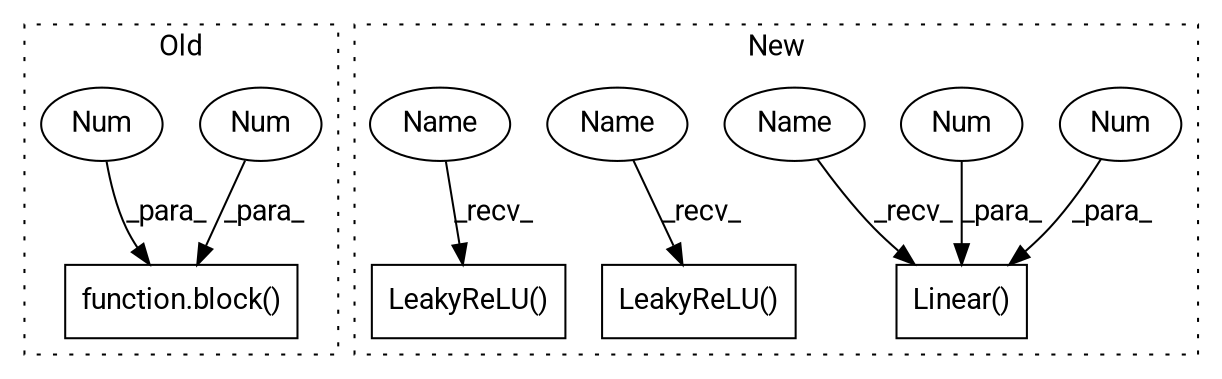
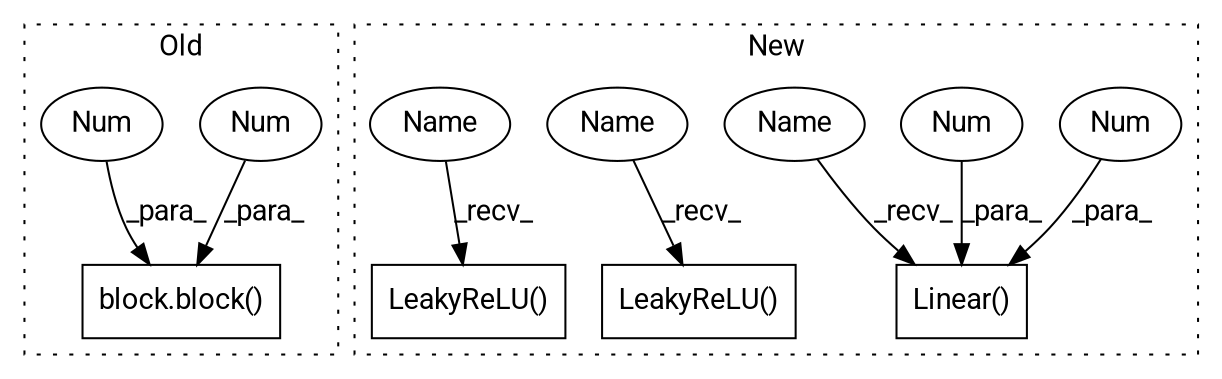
(181, 302) -> (181, 302)
